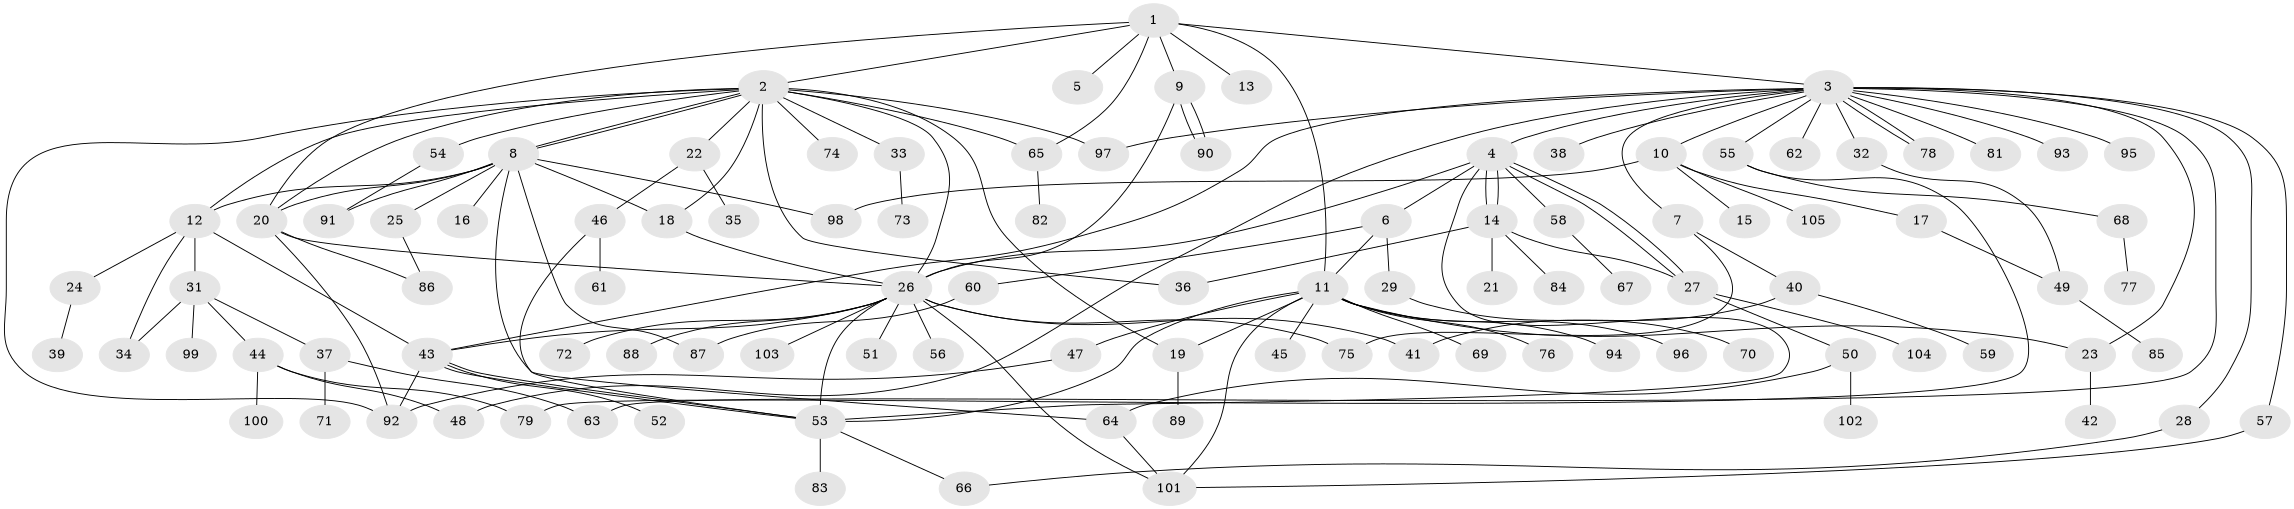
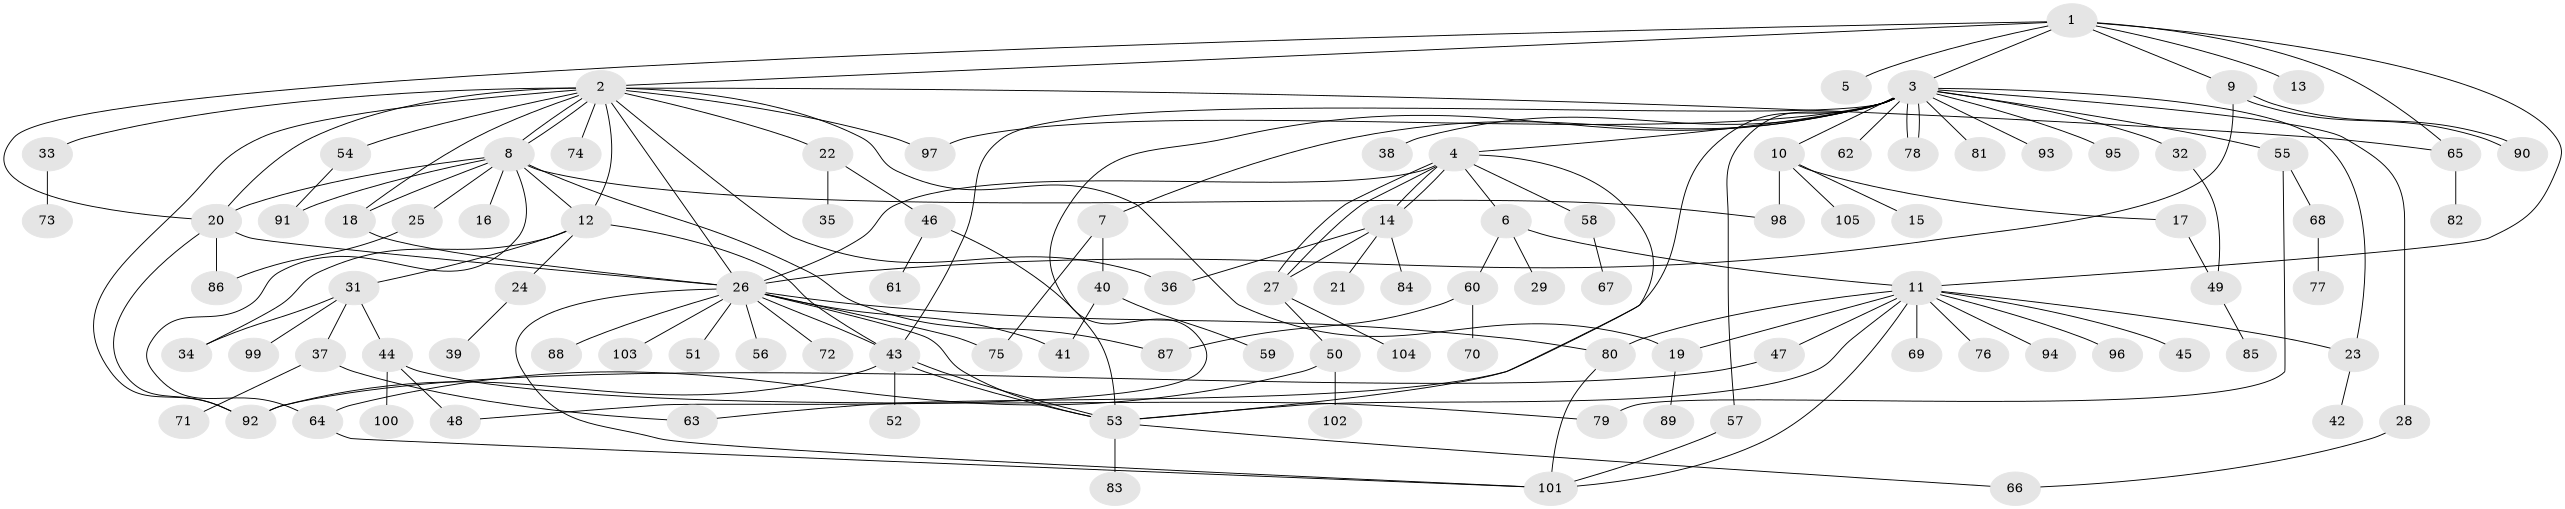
(1570, 320) -> (1473, 322)
none -> (1610, 355)
